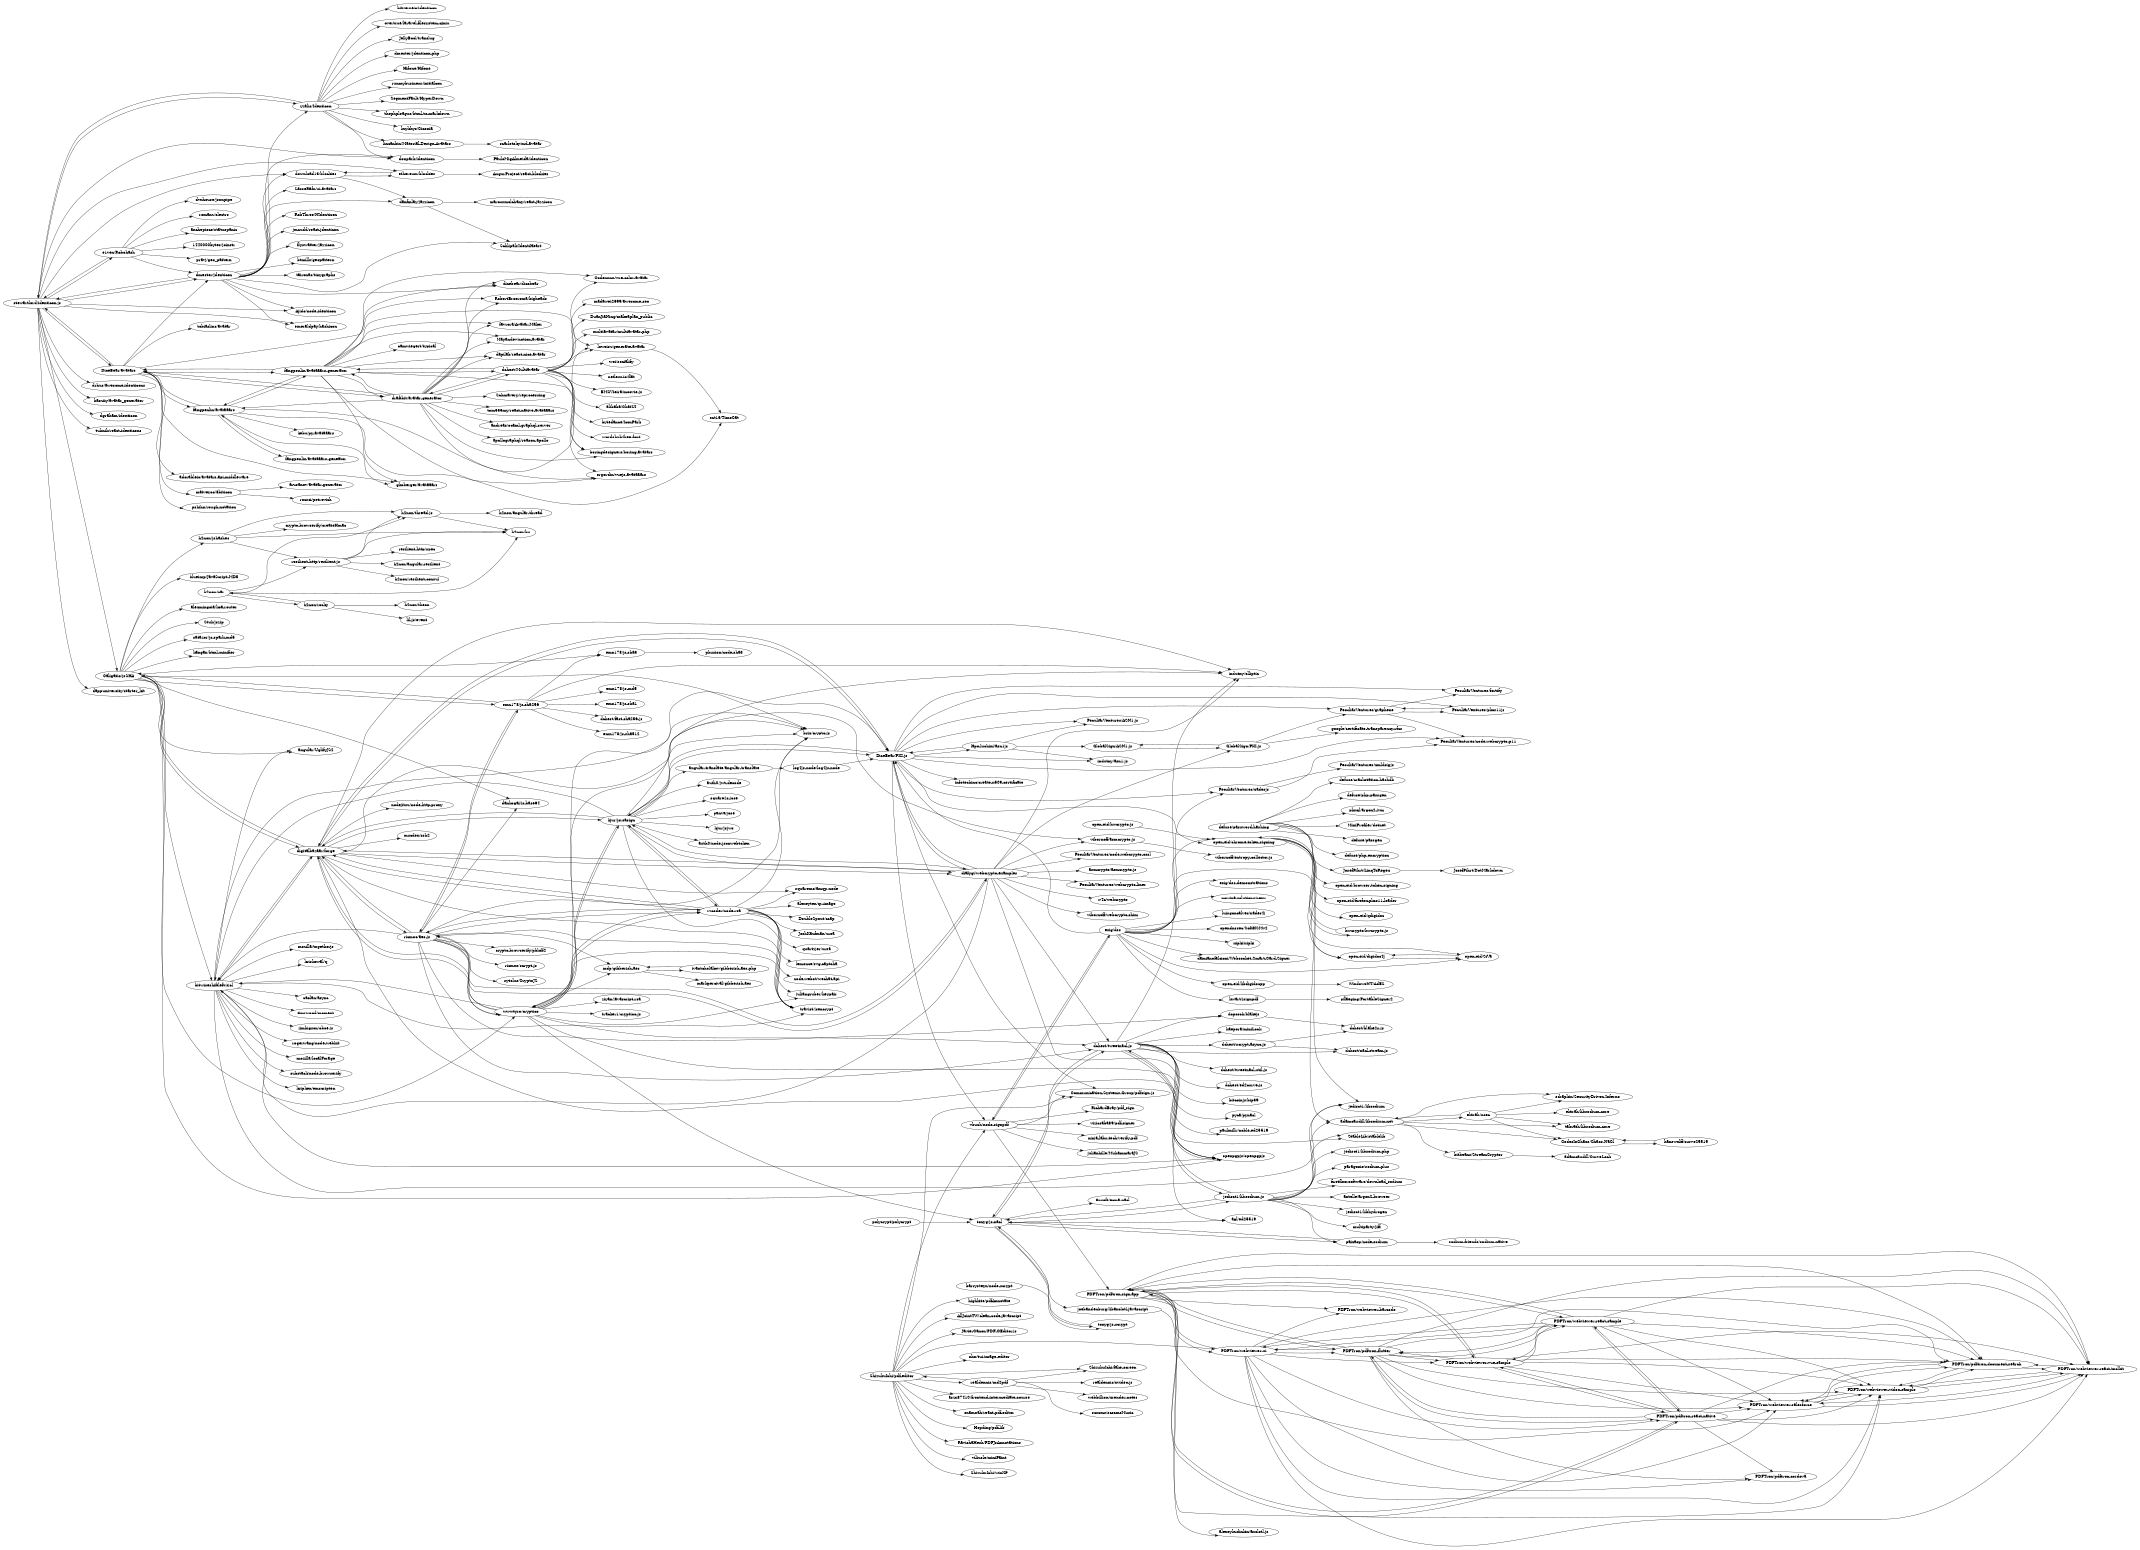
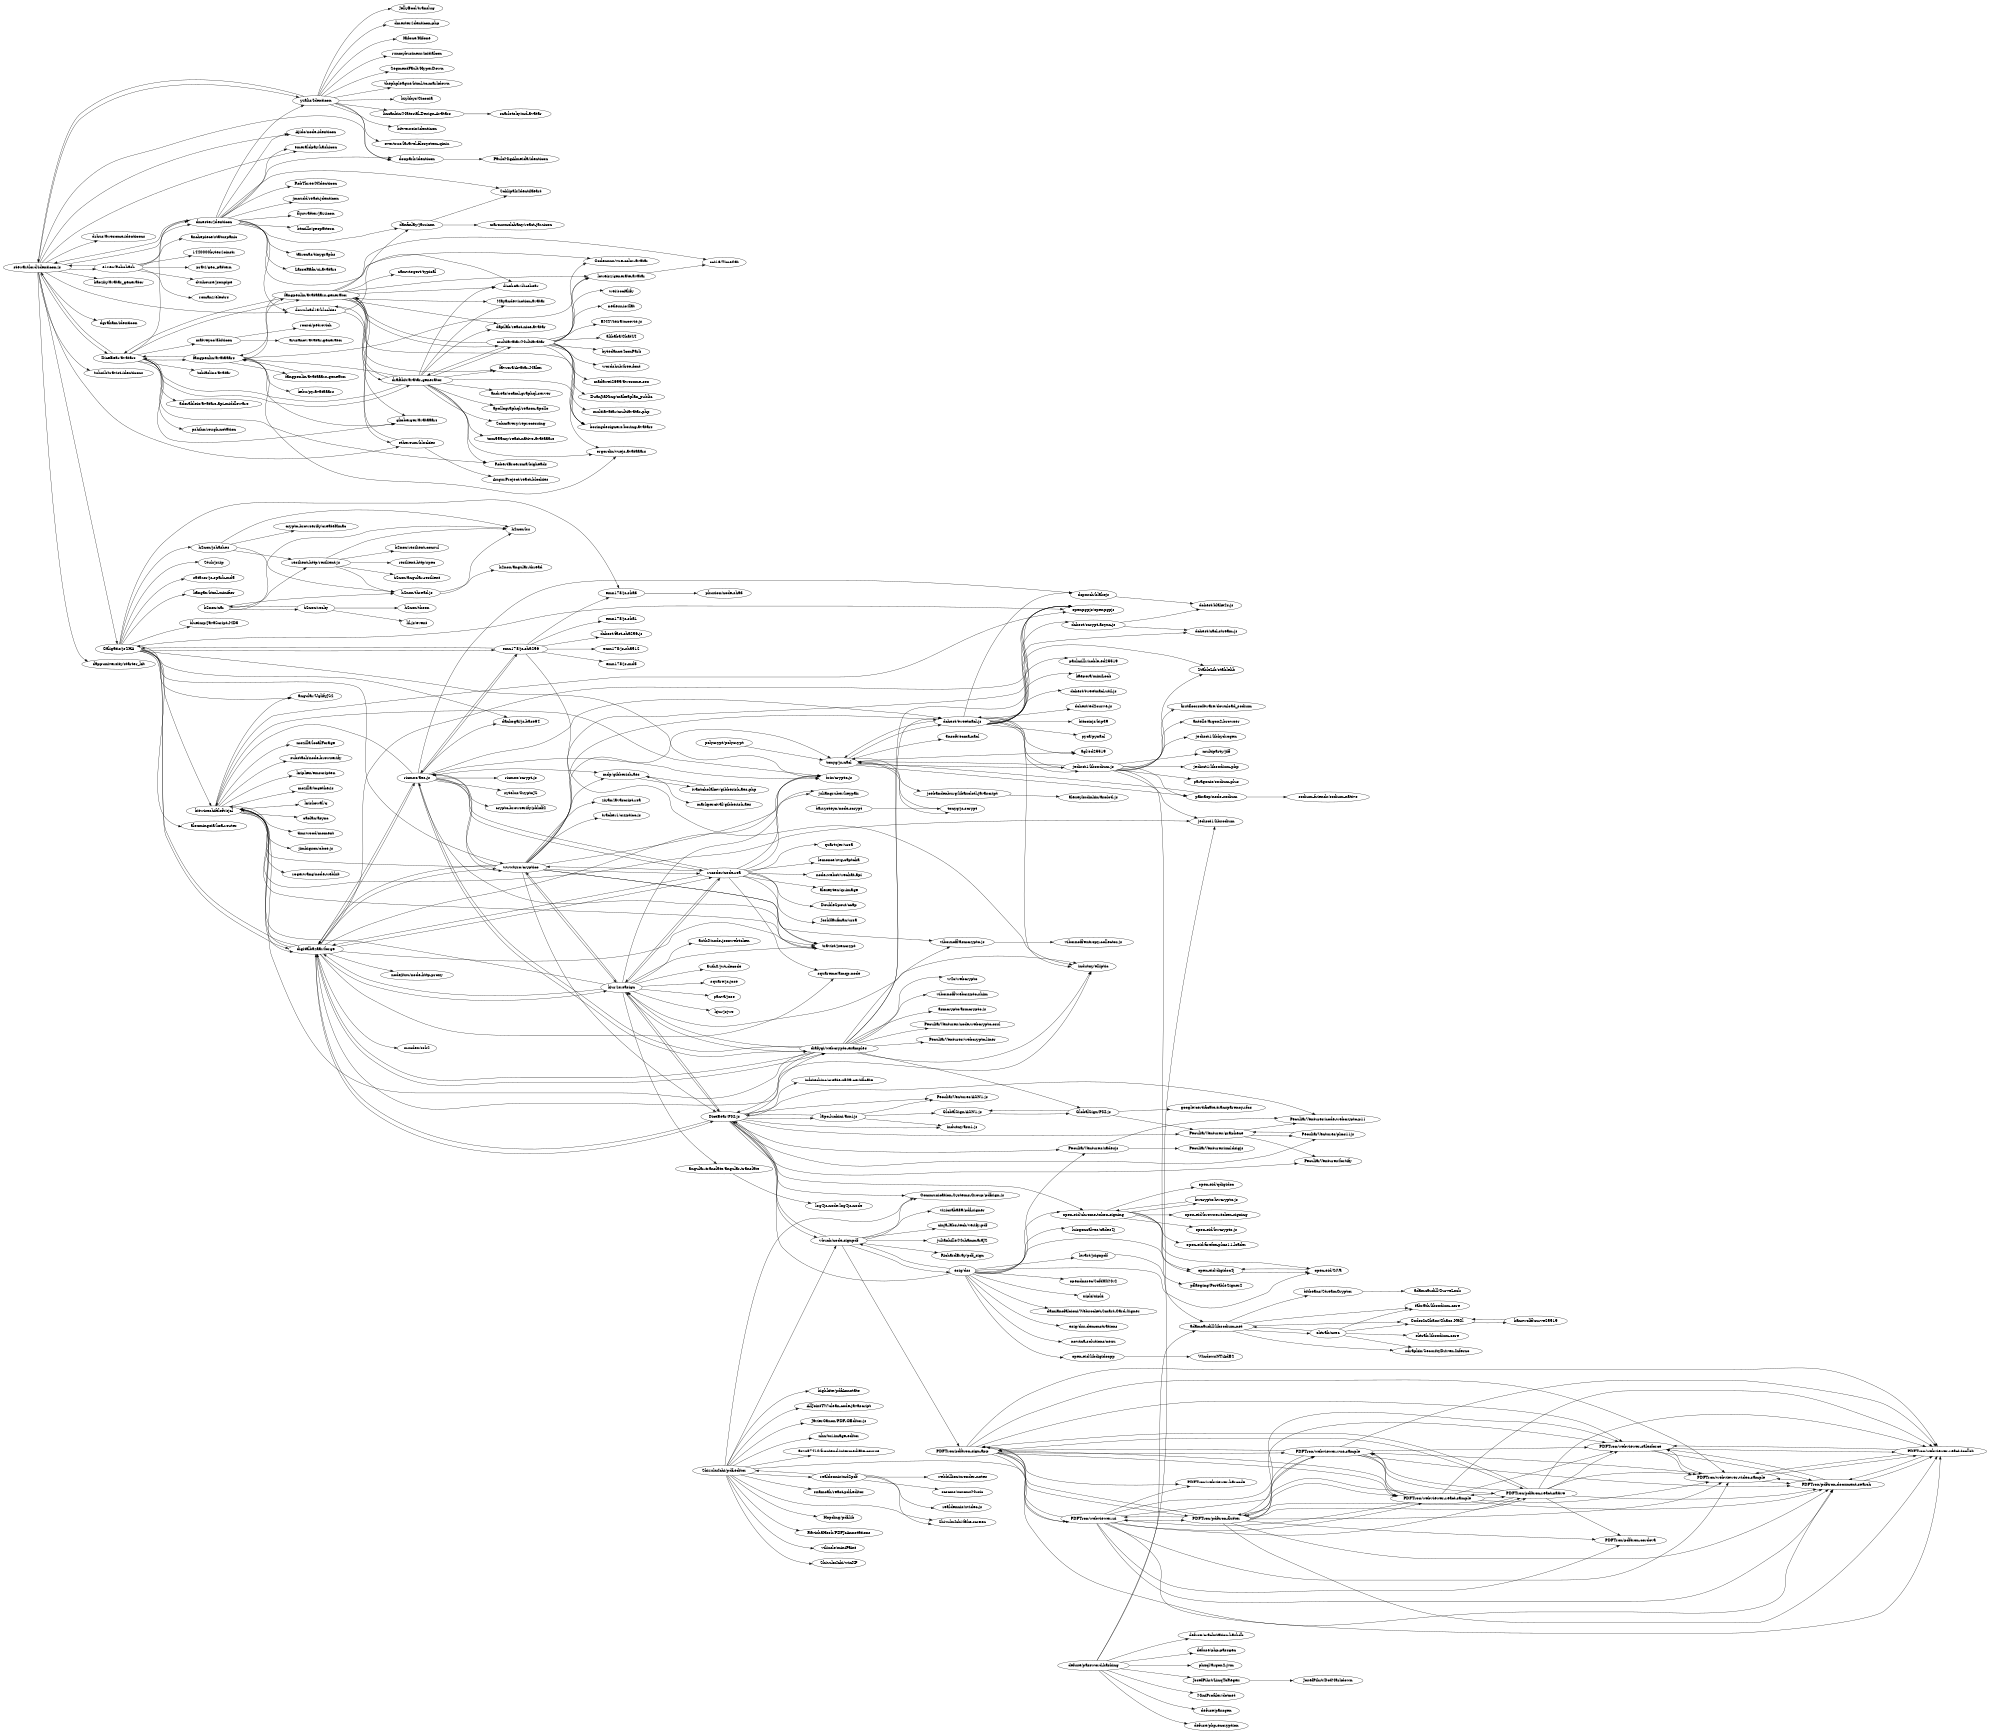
(521, 370) -> (521, 342)
(119, 431) -> (119, 373)
(855, 762) -> (781, 1207)
(1171, 832) -> (1152, 1222)
